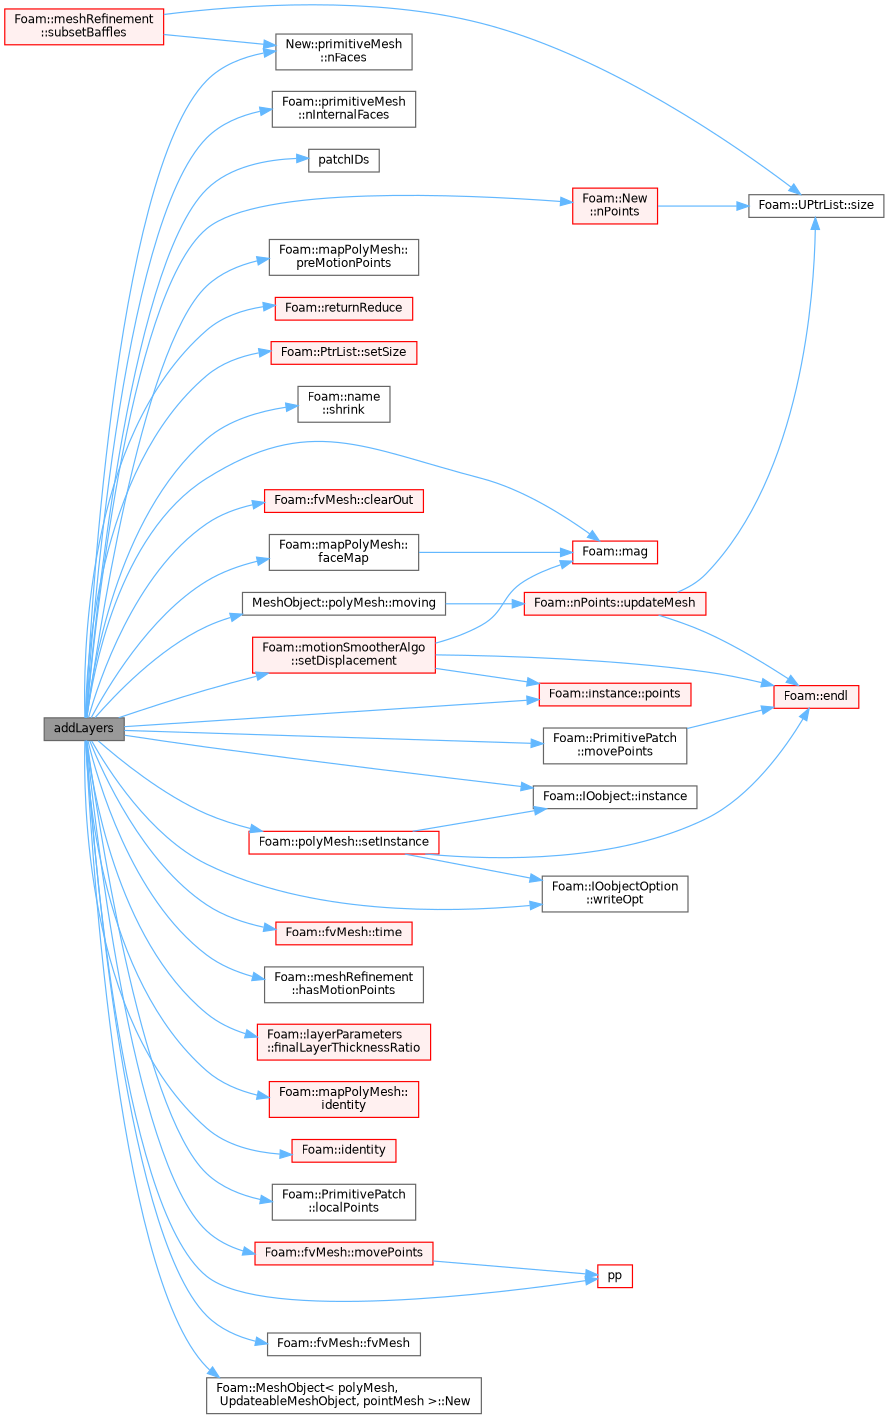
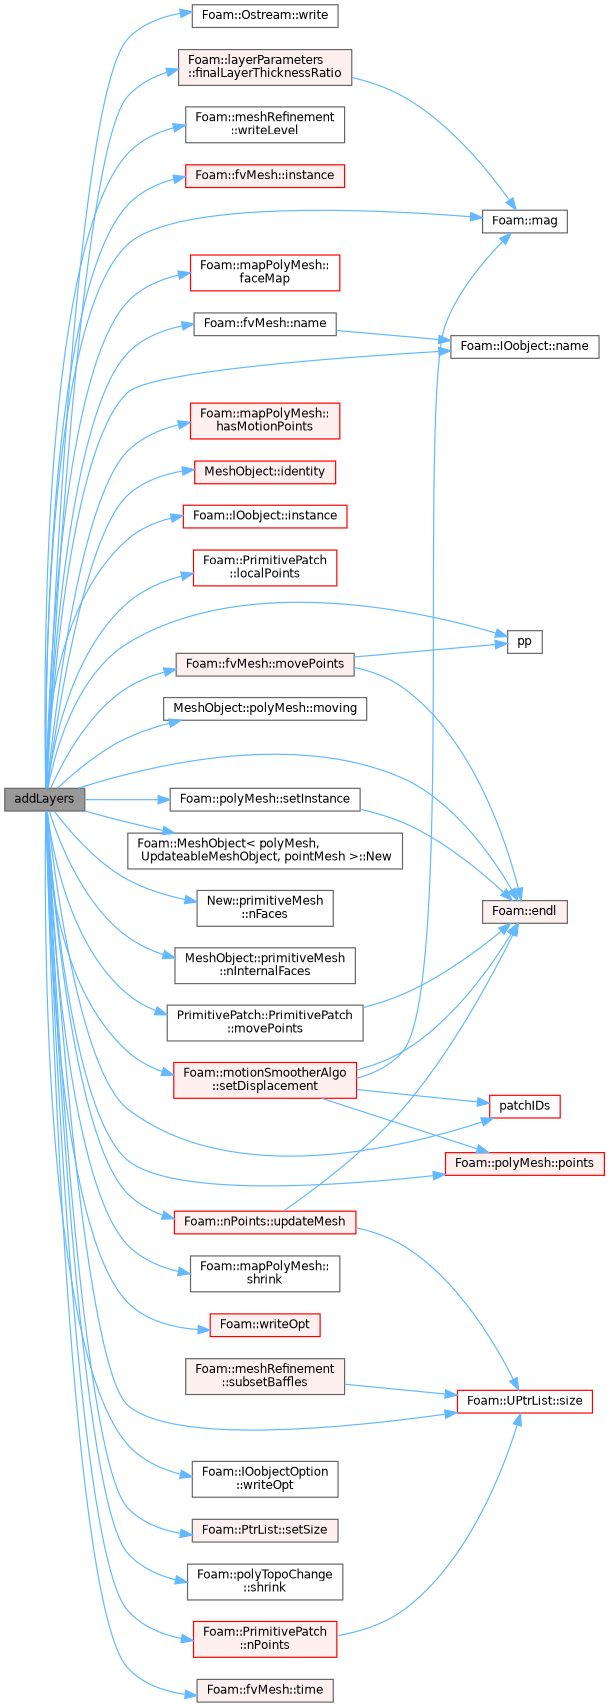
none -> (265, 16)
(84, 27) -> (265, 1377)
(214, 39) -> none
(344, 109) -> (265, 966)
(344, 161) -> (525, 1107)
(615, 206) -> (265, 1639)
(816, 206) -> (525, 1402)
(344, 257) -> (265, 1274)
(344, 309) -> (265, 1325)
none -> (525, 347)
(344, 353) -> (265, 1531)
(344, 404) -> (265, 1582)
(344, 501) -> (265, 176)
(344, 552) -> (265, 273)
(490, 552) -> (441, 124)
(615, 552) -> (525, 222)
(479, 604) -> (91, 1113)
(615, 695) -> (525, 1164)
(816, 697) -> (525, 912)
(615, 746) -> (265, 1023)
none -> (463, 755)
none -> (319, 757)
(615, 797) -> (265, 517)
(473, 821) -> none
(344, 843) -> (265, 800)
(468, 866) -> none
(344, 933) -> (265, 1691)
(344, 985) -> (265, 125)
(344, 1042) -> (265, 67)
none -> (423, 1096)
(344, 1099) -> (265, 421)
(344, 1151) -> (265, 472)
(344, 1202) -> (265, 568)
(344, 1254) -> (265, 665)
none -> (91, 1271)
(615, 1276) -> (525, 642)
(344, 1344) -> (265, 324)
